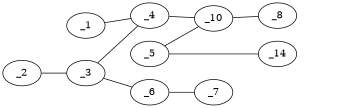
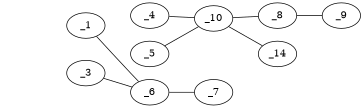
none -> (341, 16)
(118, 21) -> (117, 59)
(118, 44) -> none
(214, 54) -> (245, 36)
(22, 73) -> none
